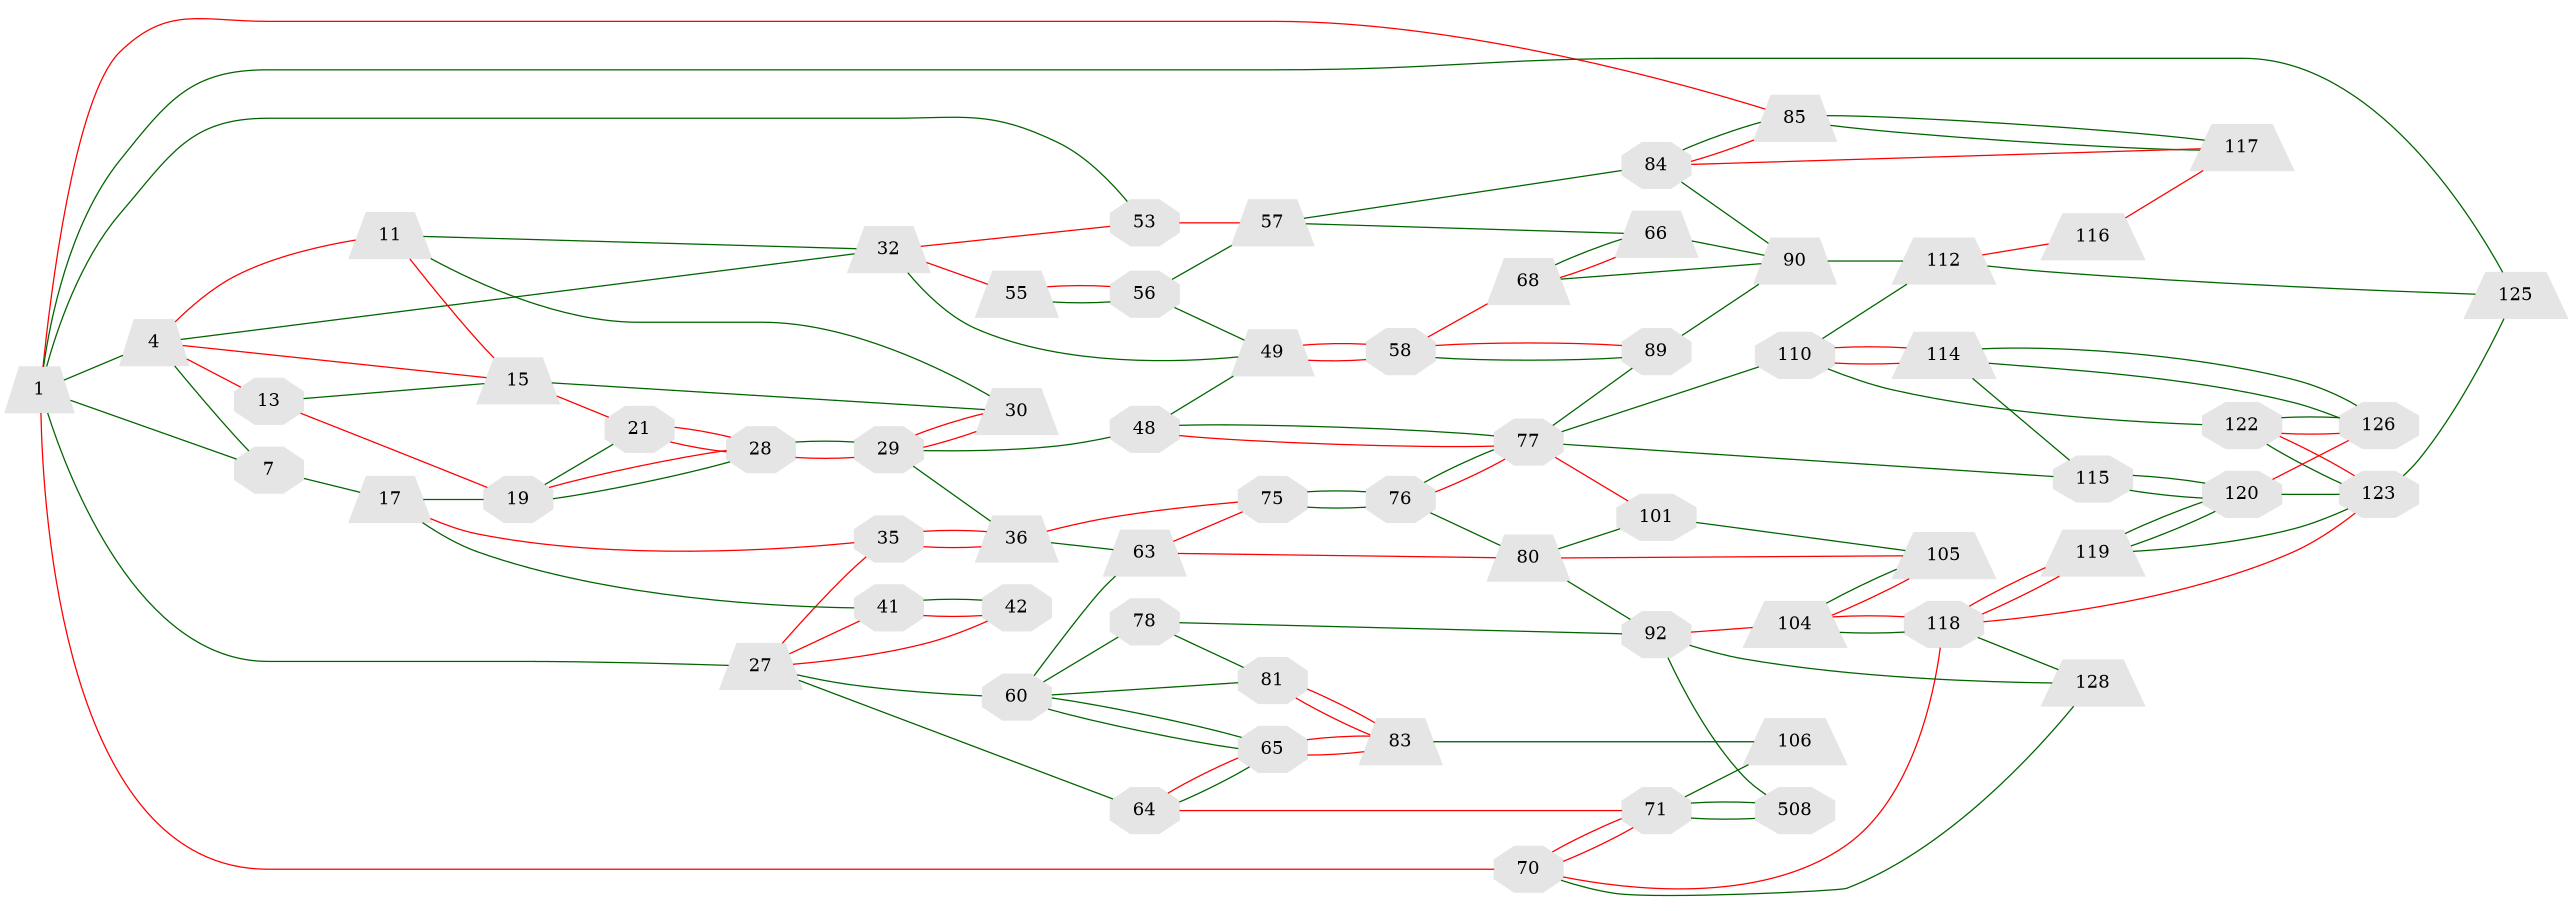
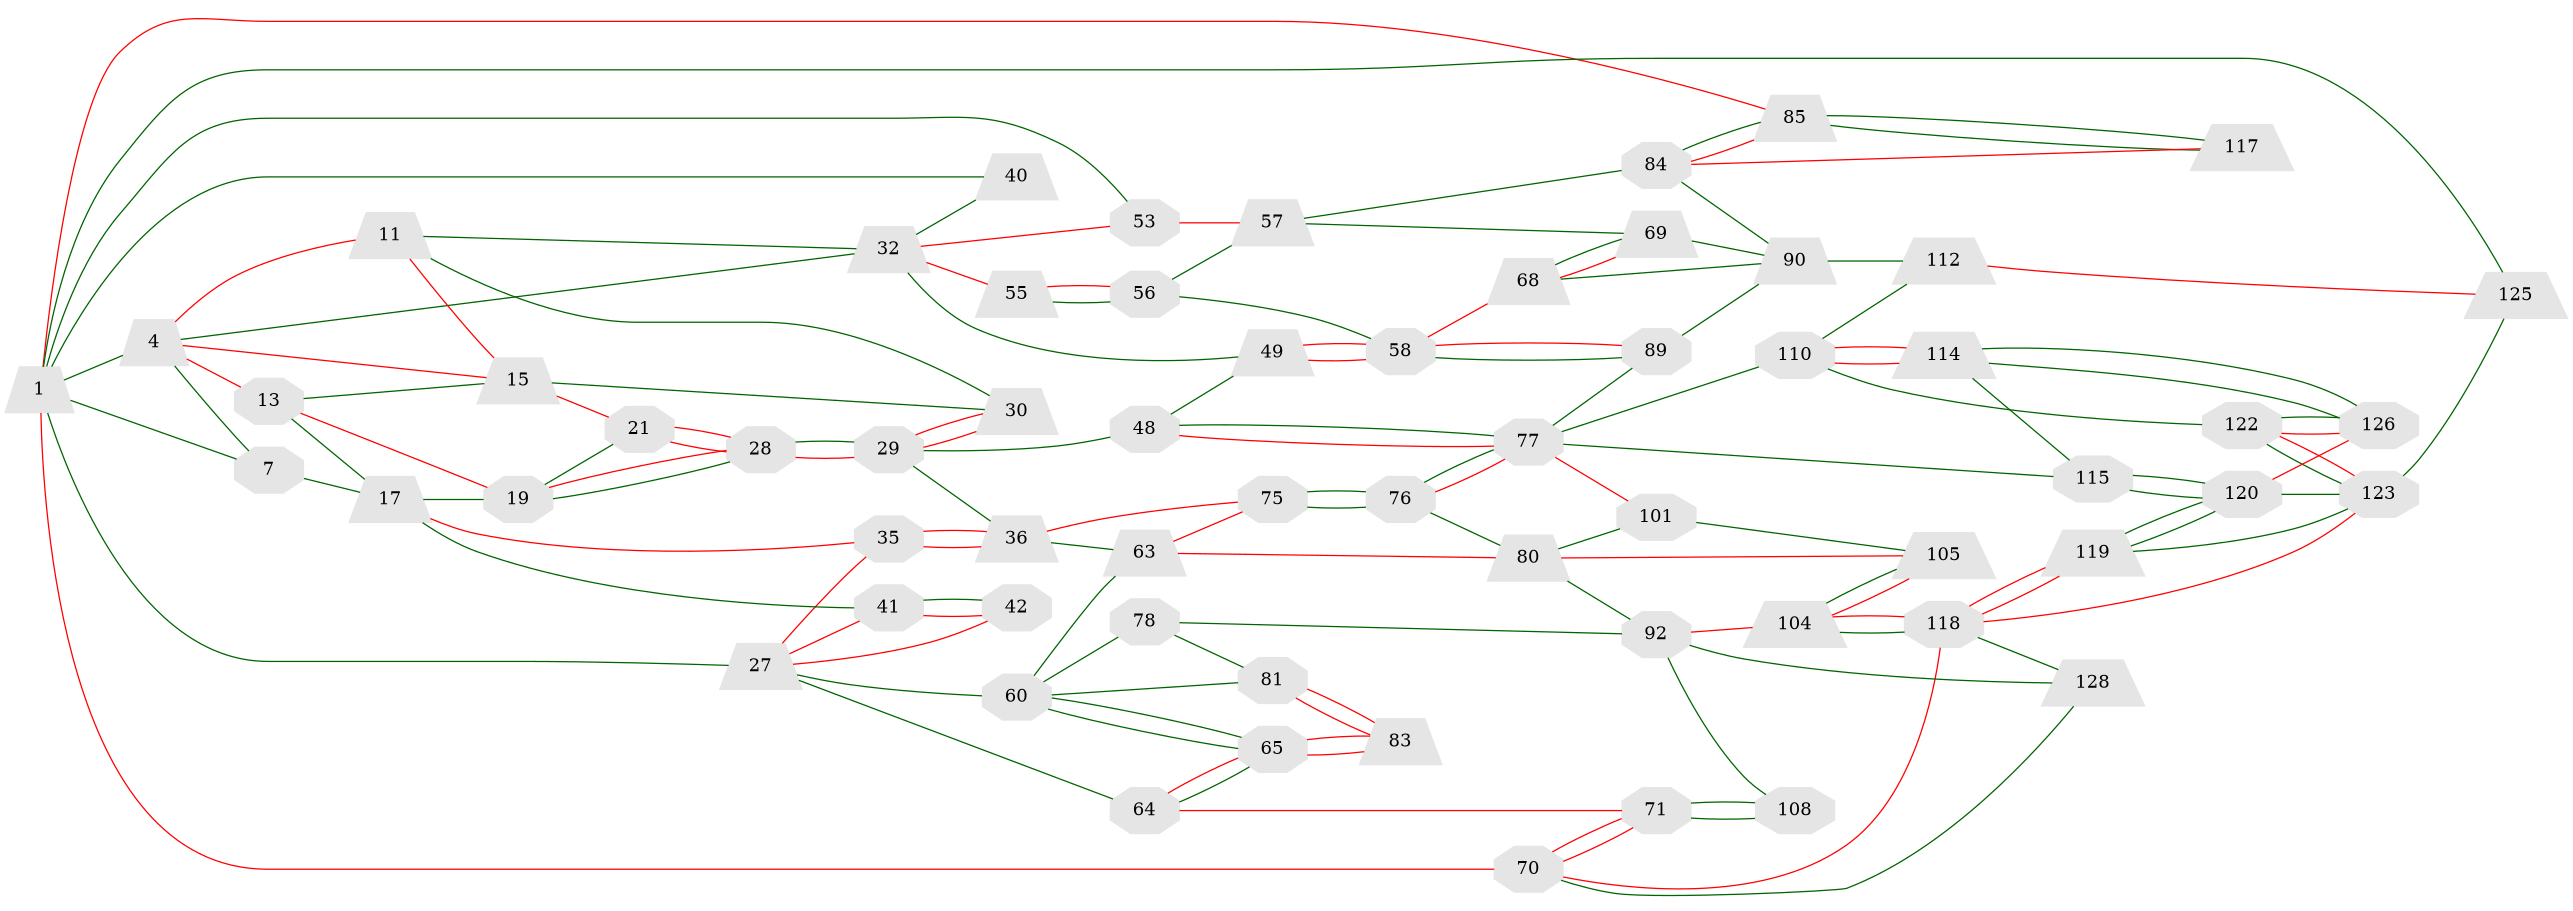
none -> (1017, 177)
(1656, 234) -> (1656, 234)
(2093, 237) -> none
(2231, 283) -> (2231, 283)
(1209, 324) -> (1277, 310)
none -> (328, 449)
(1795, 742) -> none
(1795, 811) -> (1795, 811)
